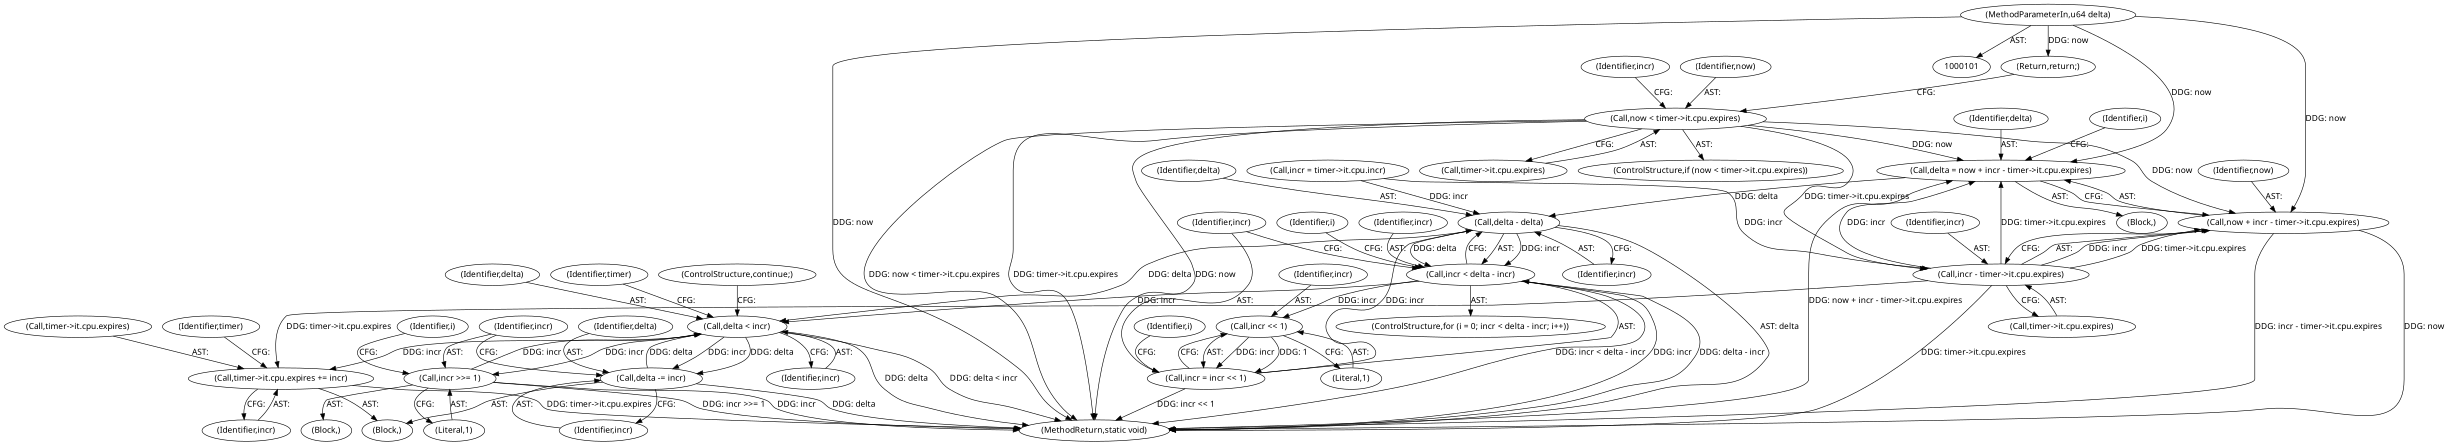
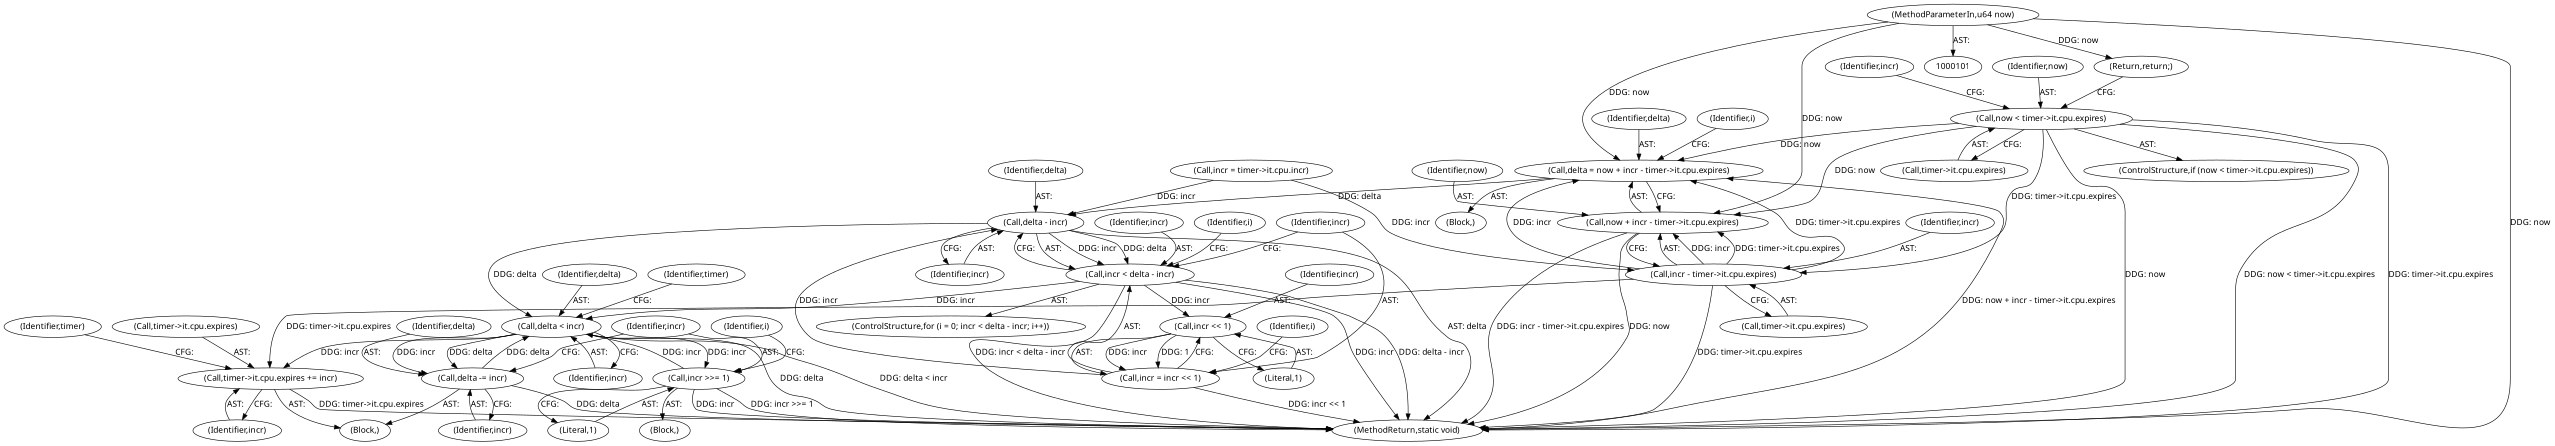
(2048, 15) -> (1953, 15)
(1509, 223) -> (1036, 223)
(737, 275) -> none
